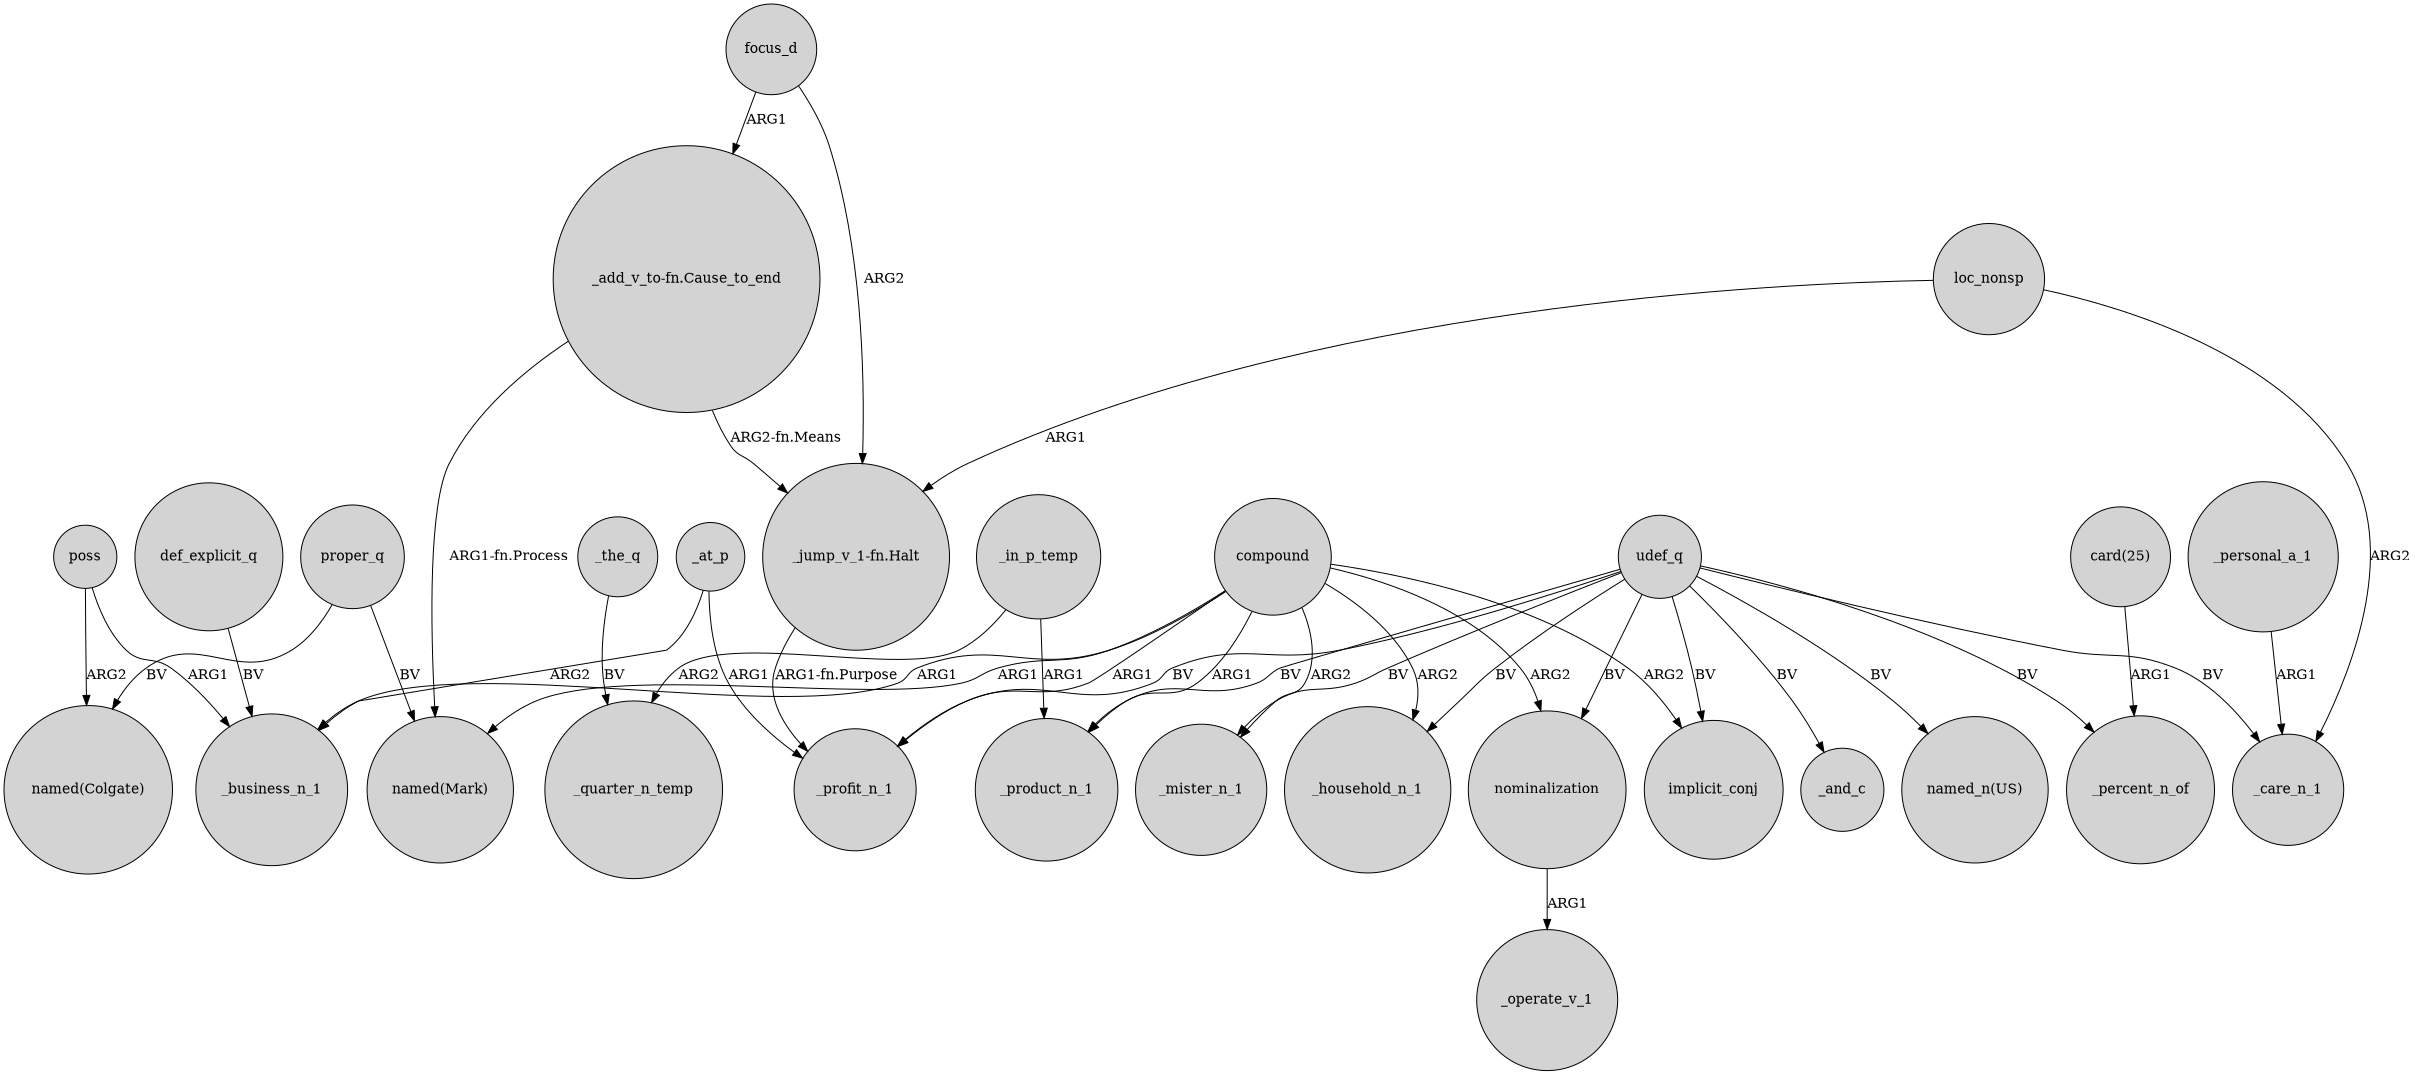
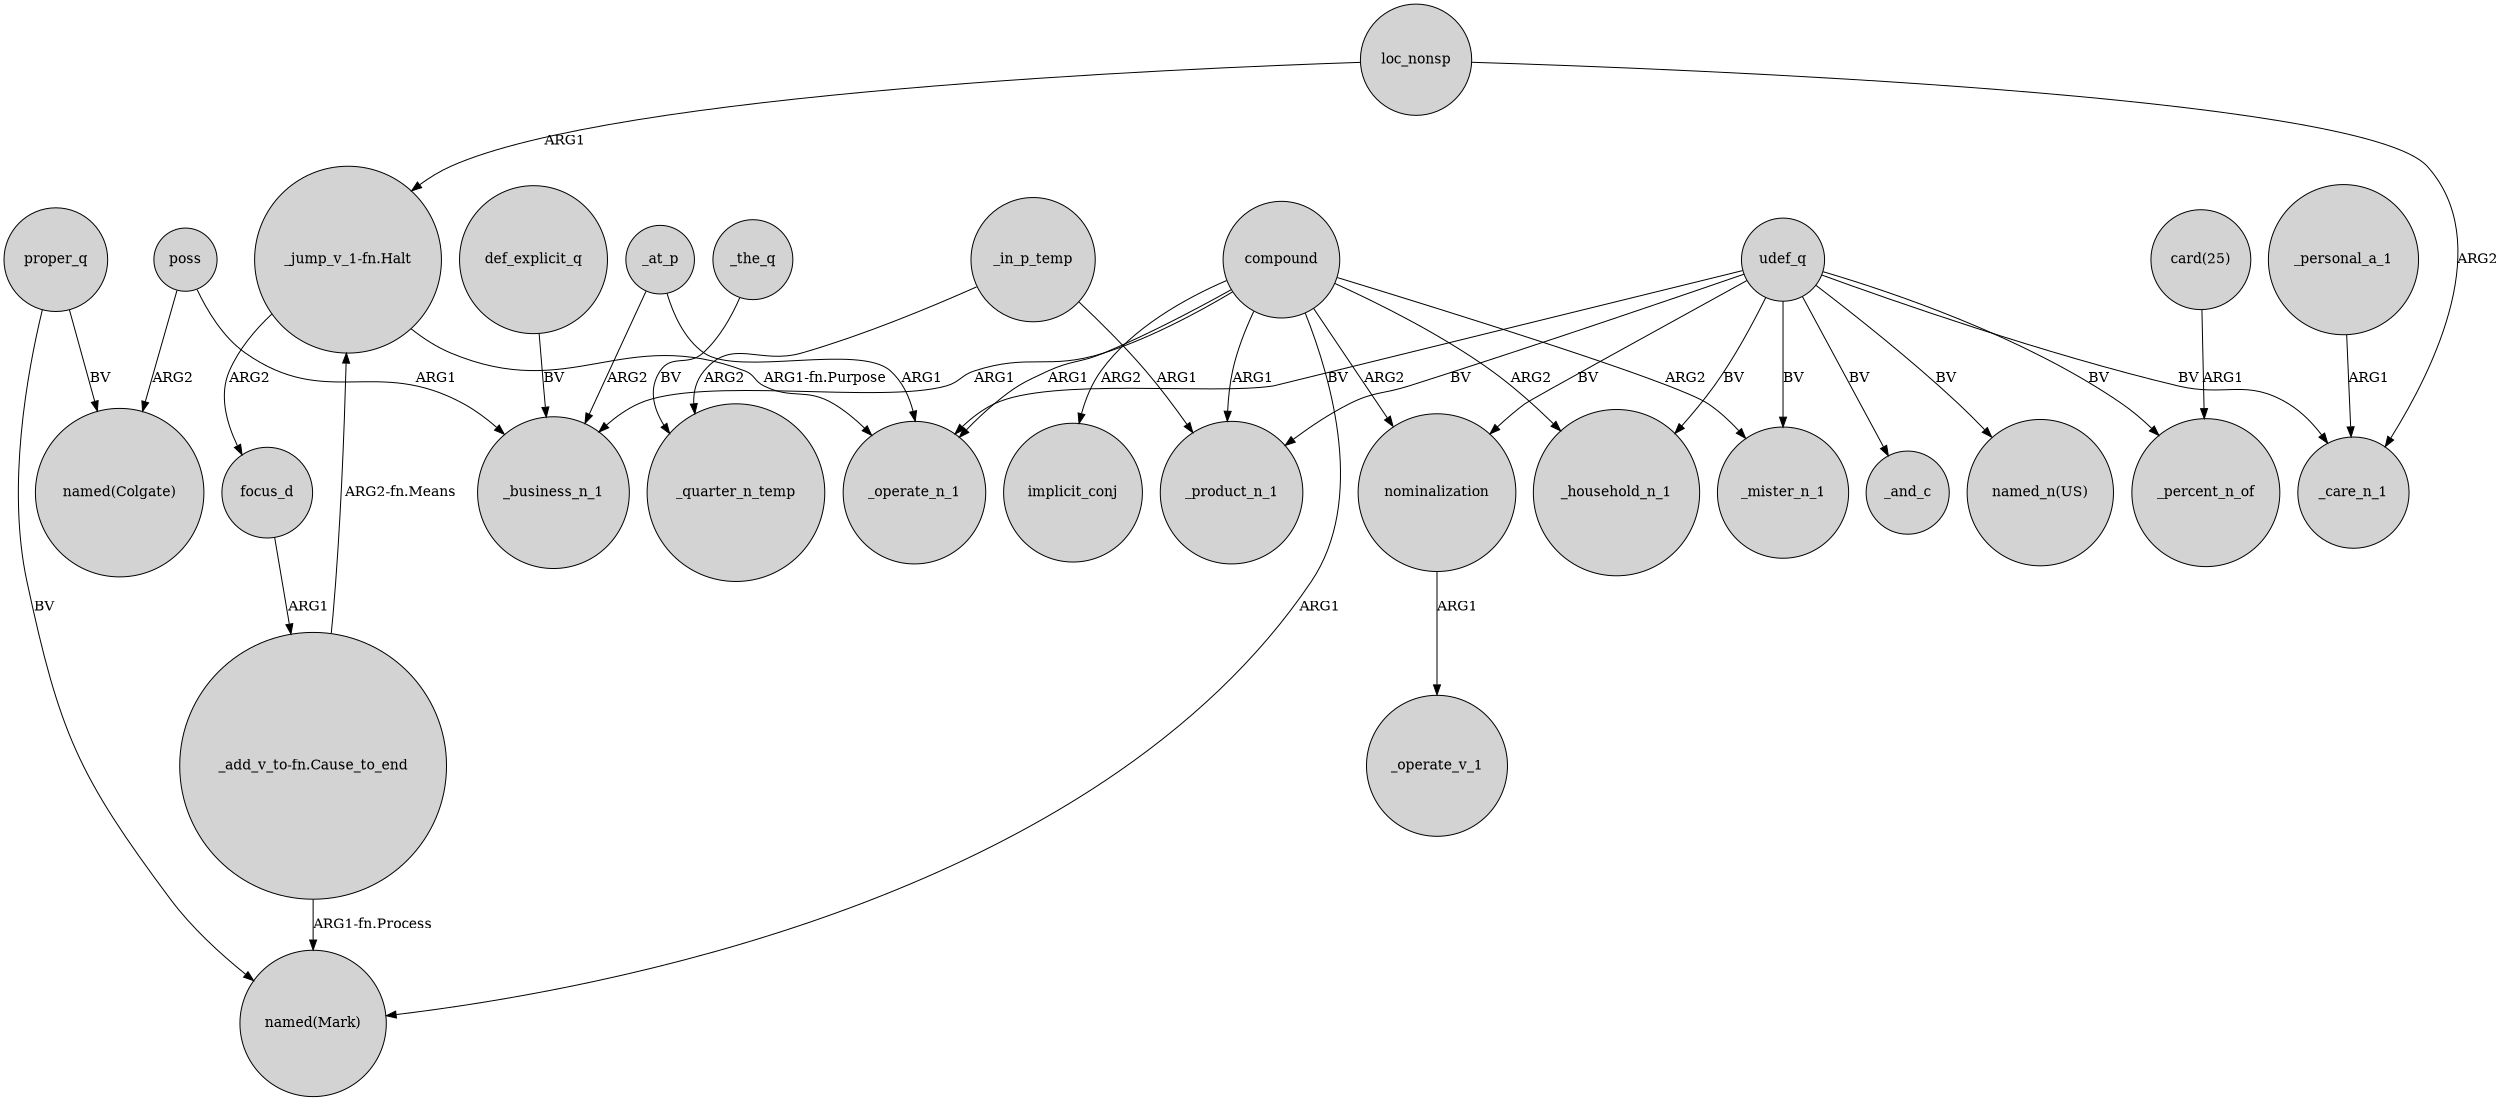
(854, 265) -> (228, 374)
(1688, 654) -> none
(855, 790) -> (914, 493)
